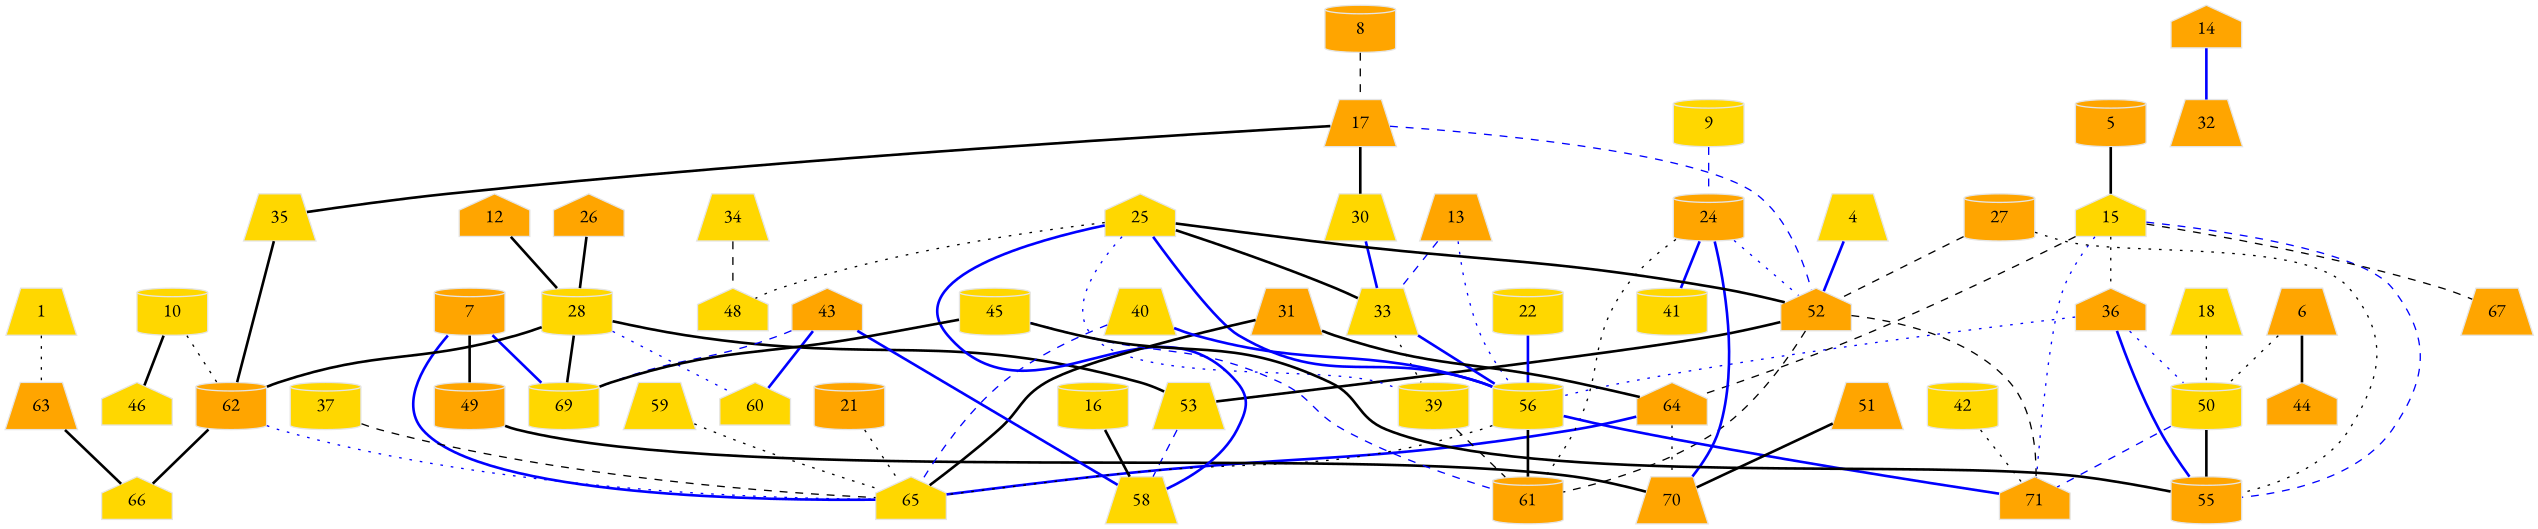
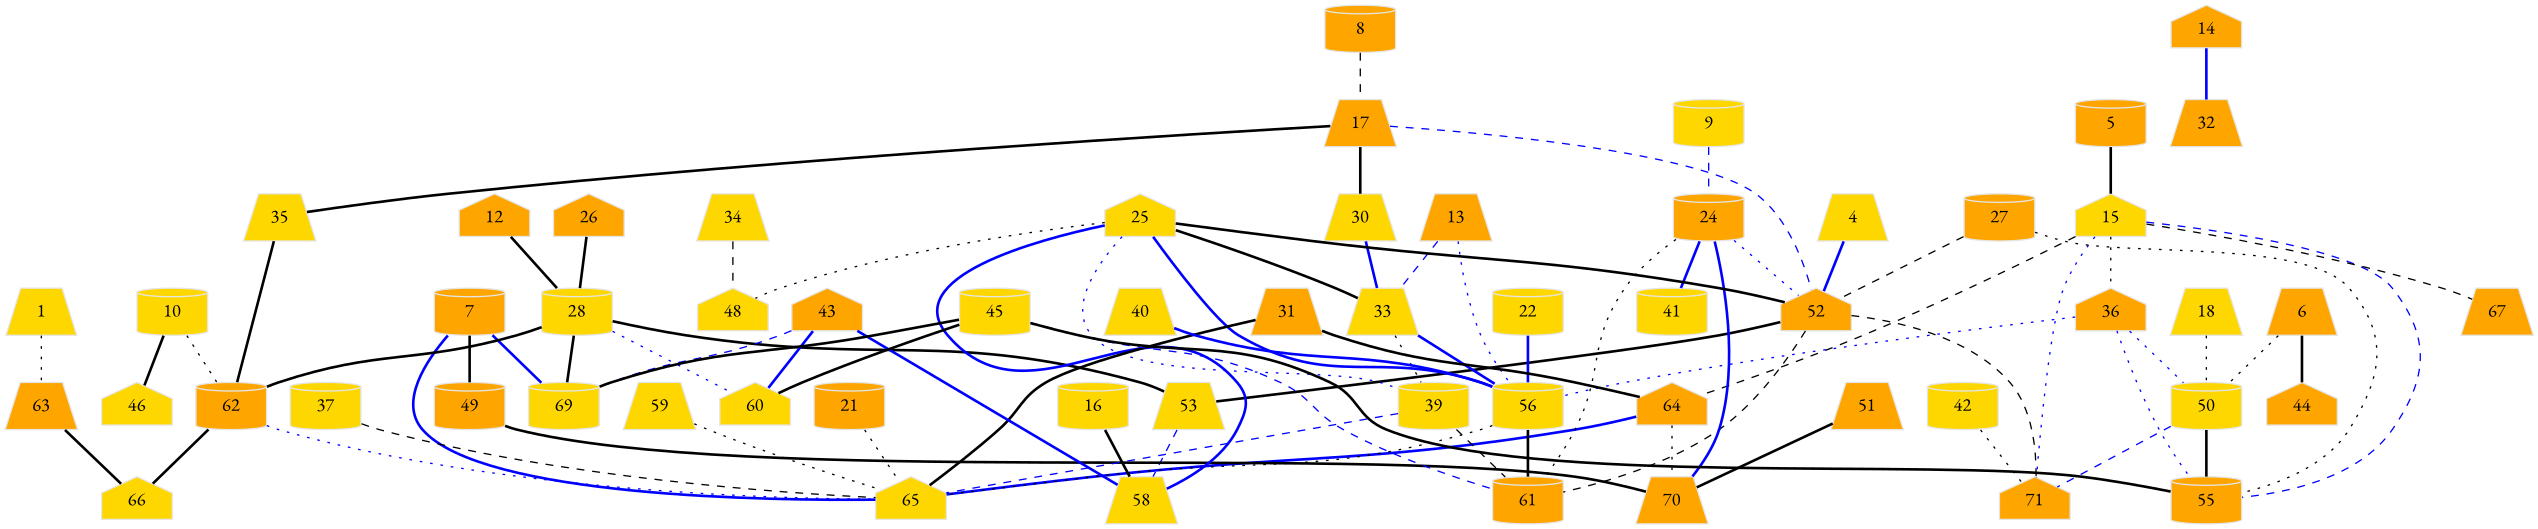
none -> (864, 358)
(999, 385) -> (1183, 451)
(2148, 407) -> (2148, 407)
(1781, 458) -> none
